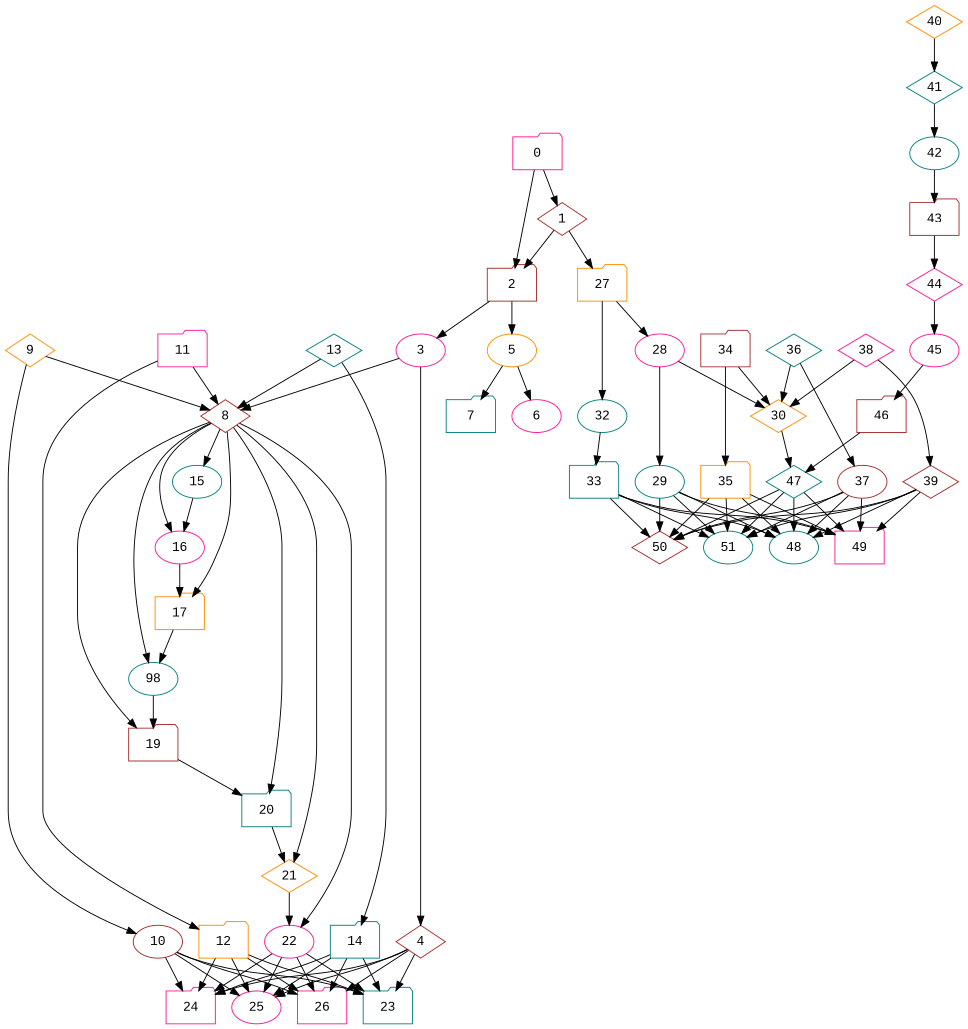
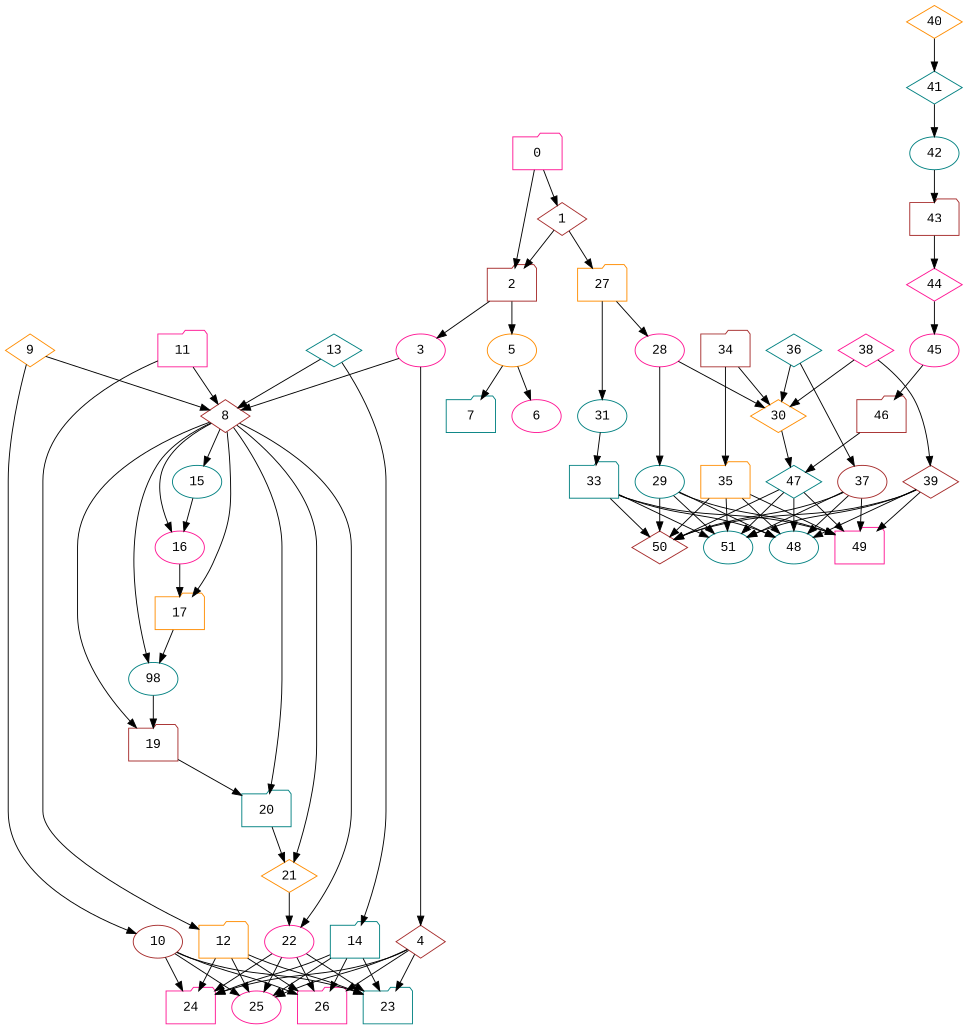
(602, 416) -> (602, 416)
